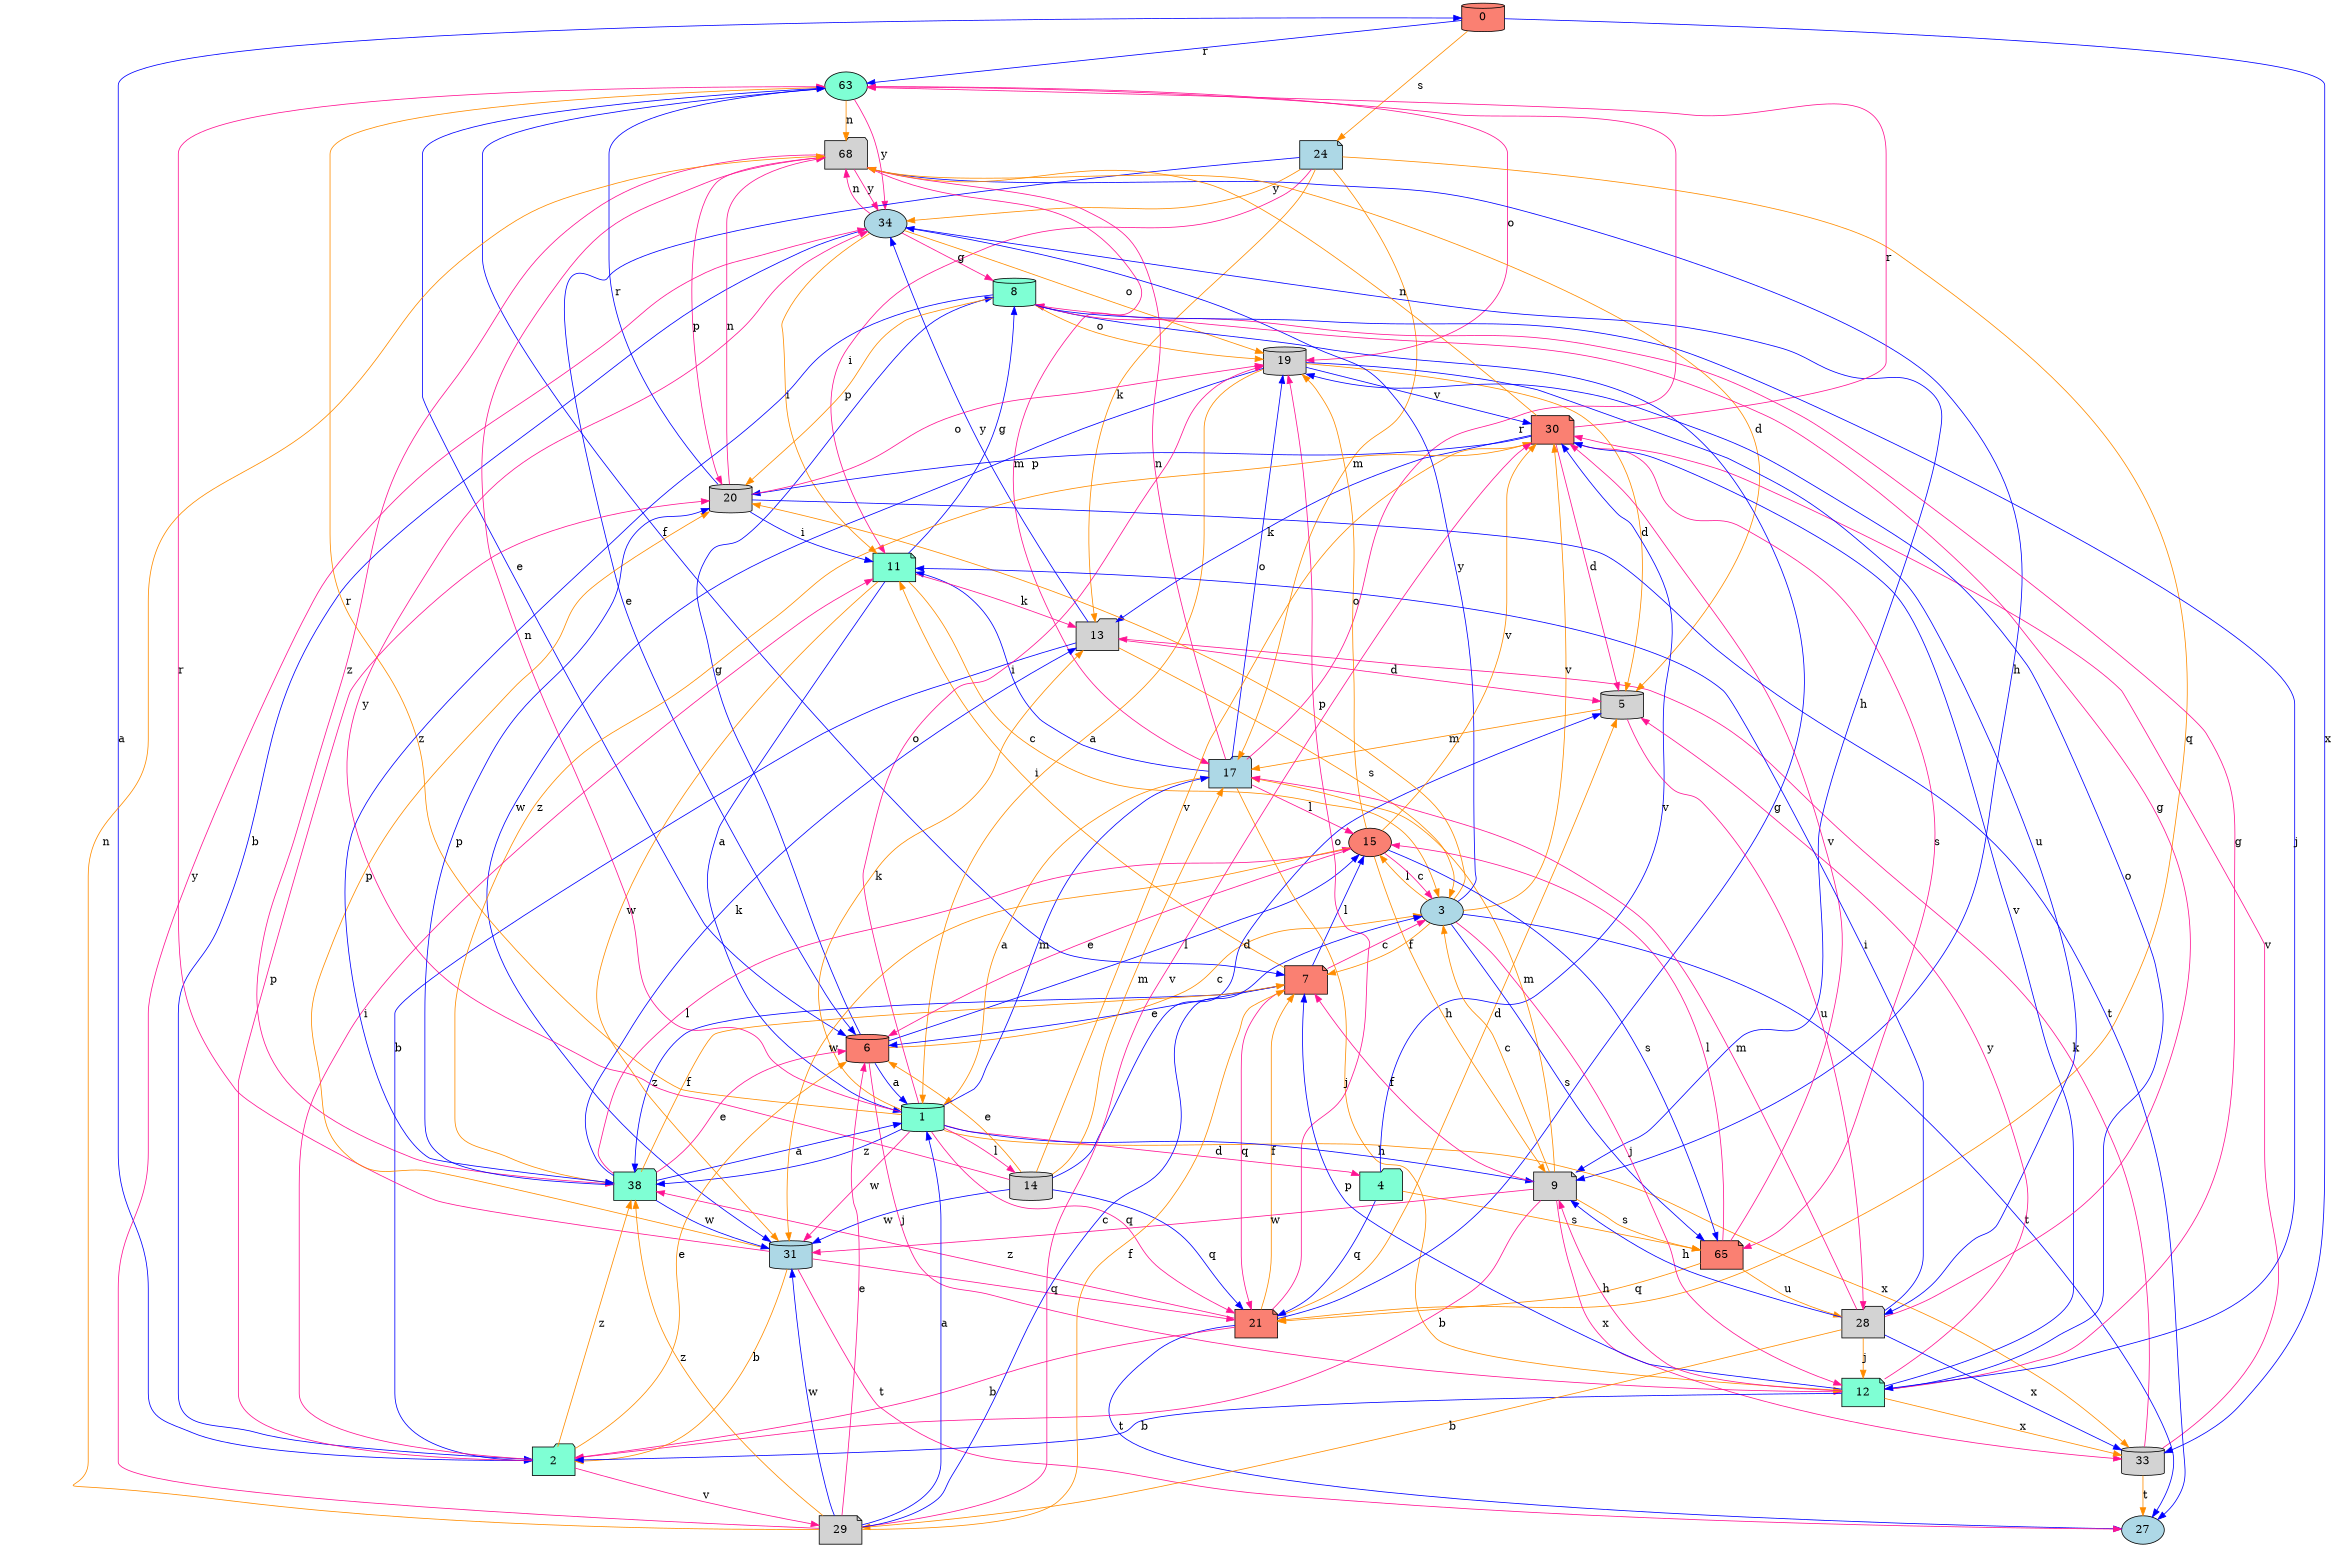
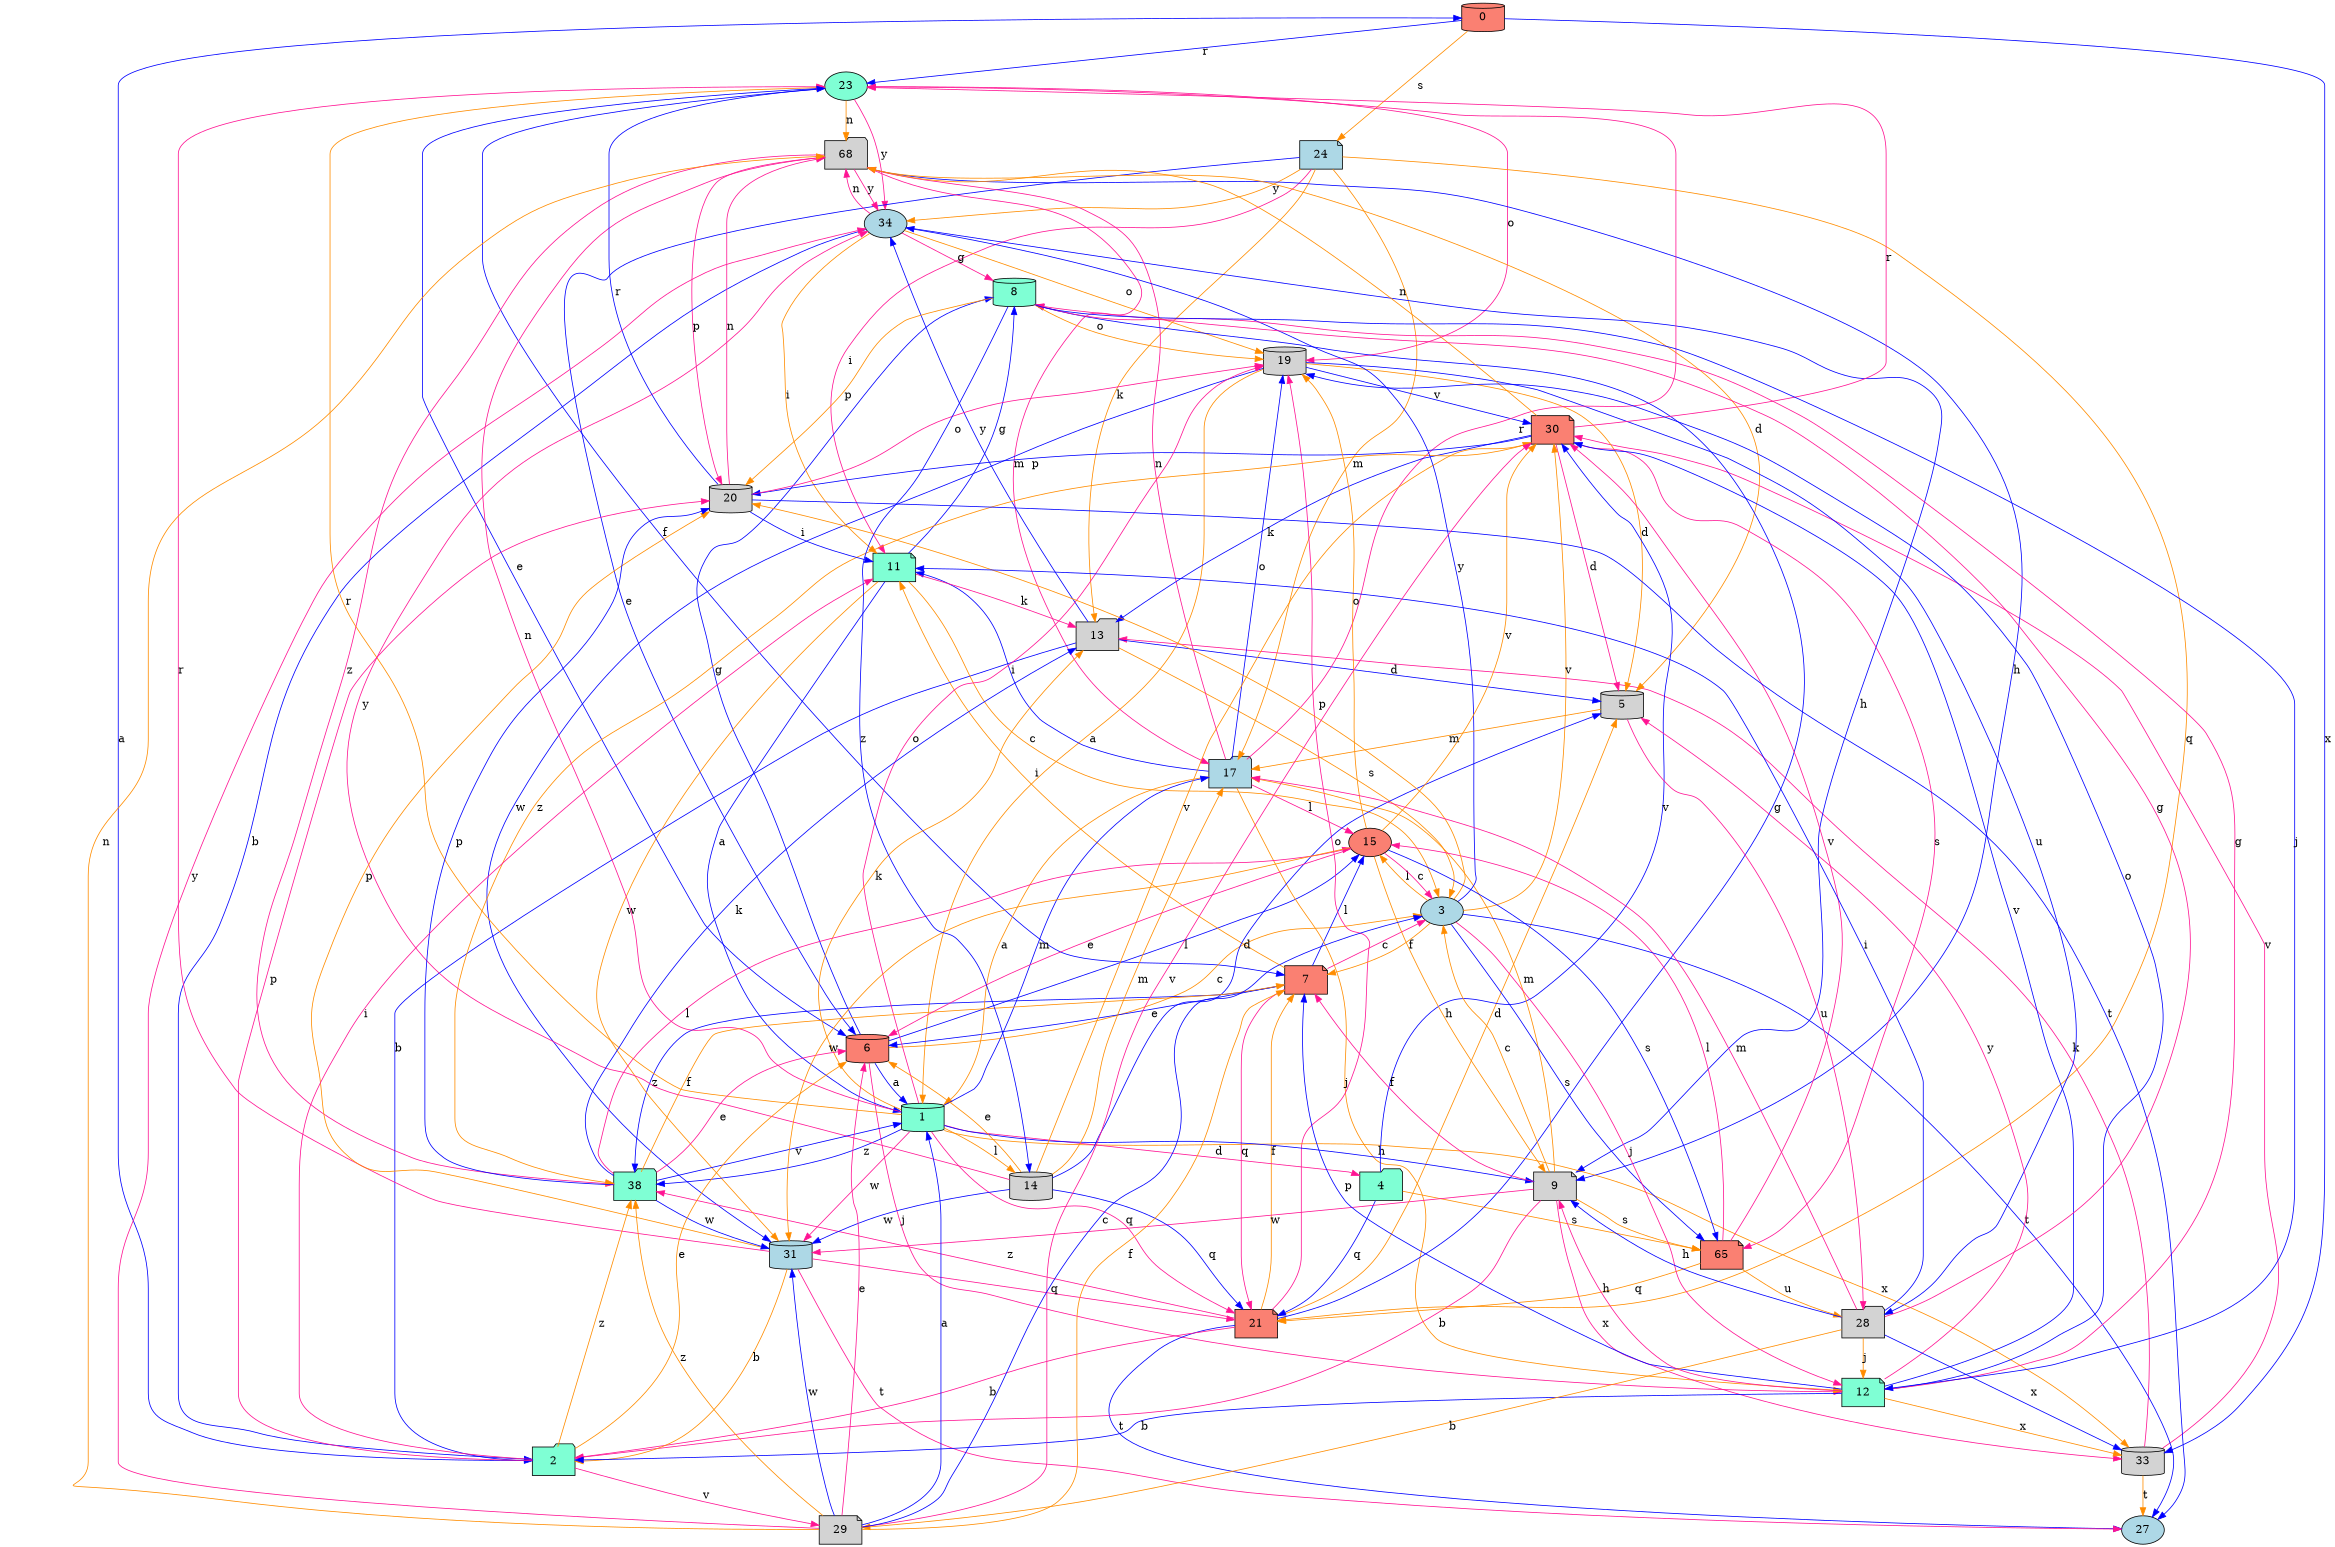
(846, 86) -> (846, 86)
(1344, 669) -> (1344, 669)
(451, 699) -> (860, 739)
(977, 1146) -> (977, 1146)
(799, 1152) -> (799, 1152)
